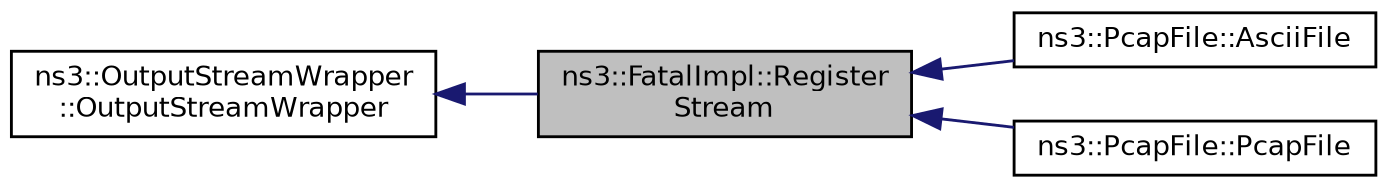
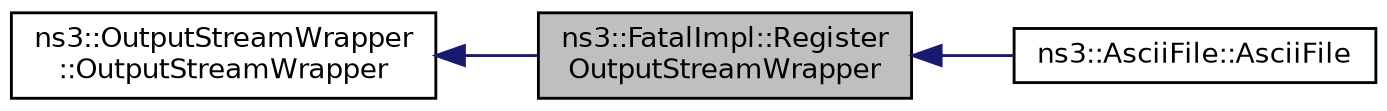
(1195, 40) -> (1195, 56)
(725, 94) -> (725, 56)
(1195, 148) -> none
